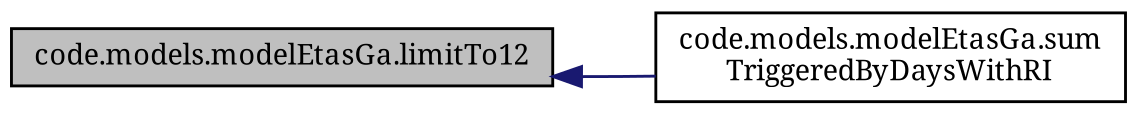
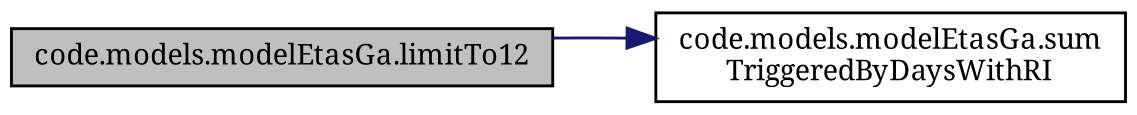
(619, 77) -> (590, 38)
